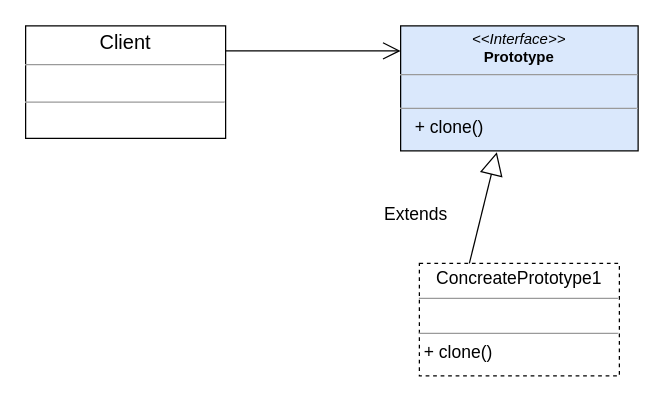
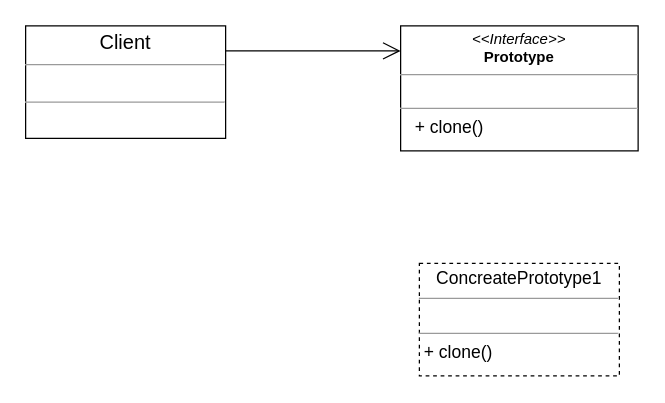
(519, 88) -> (519, 88)
(480, 219) -> none
